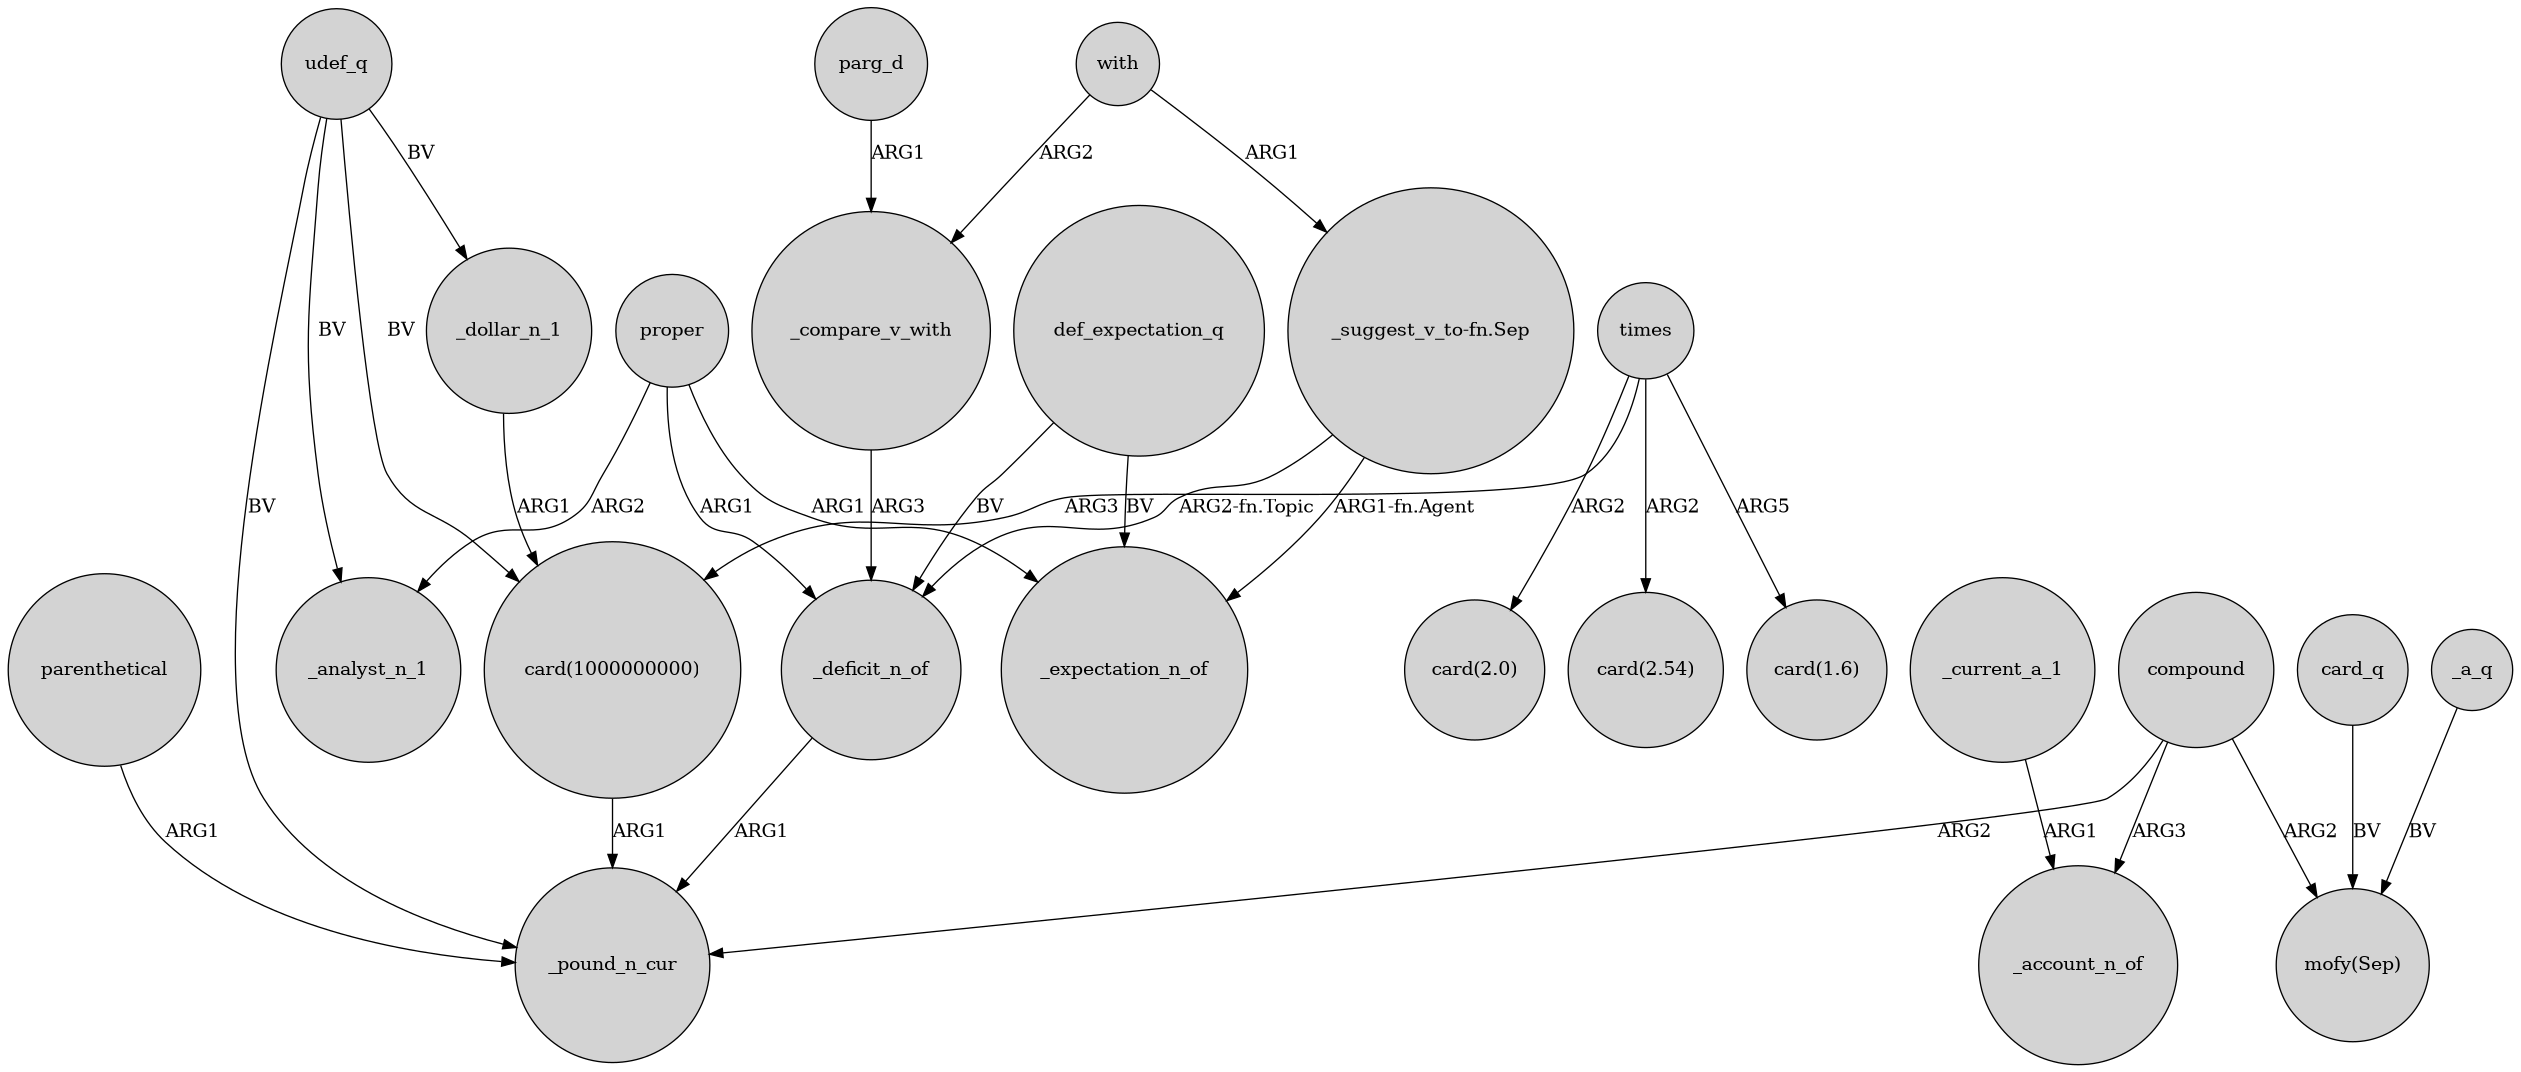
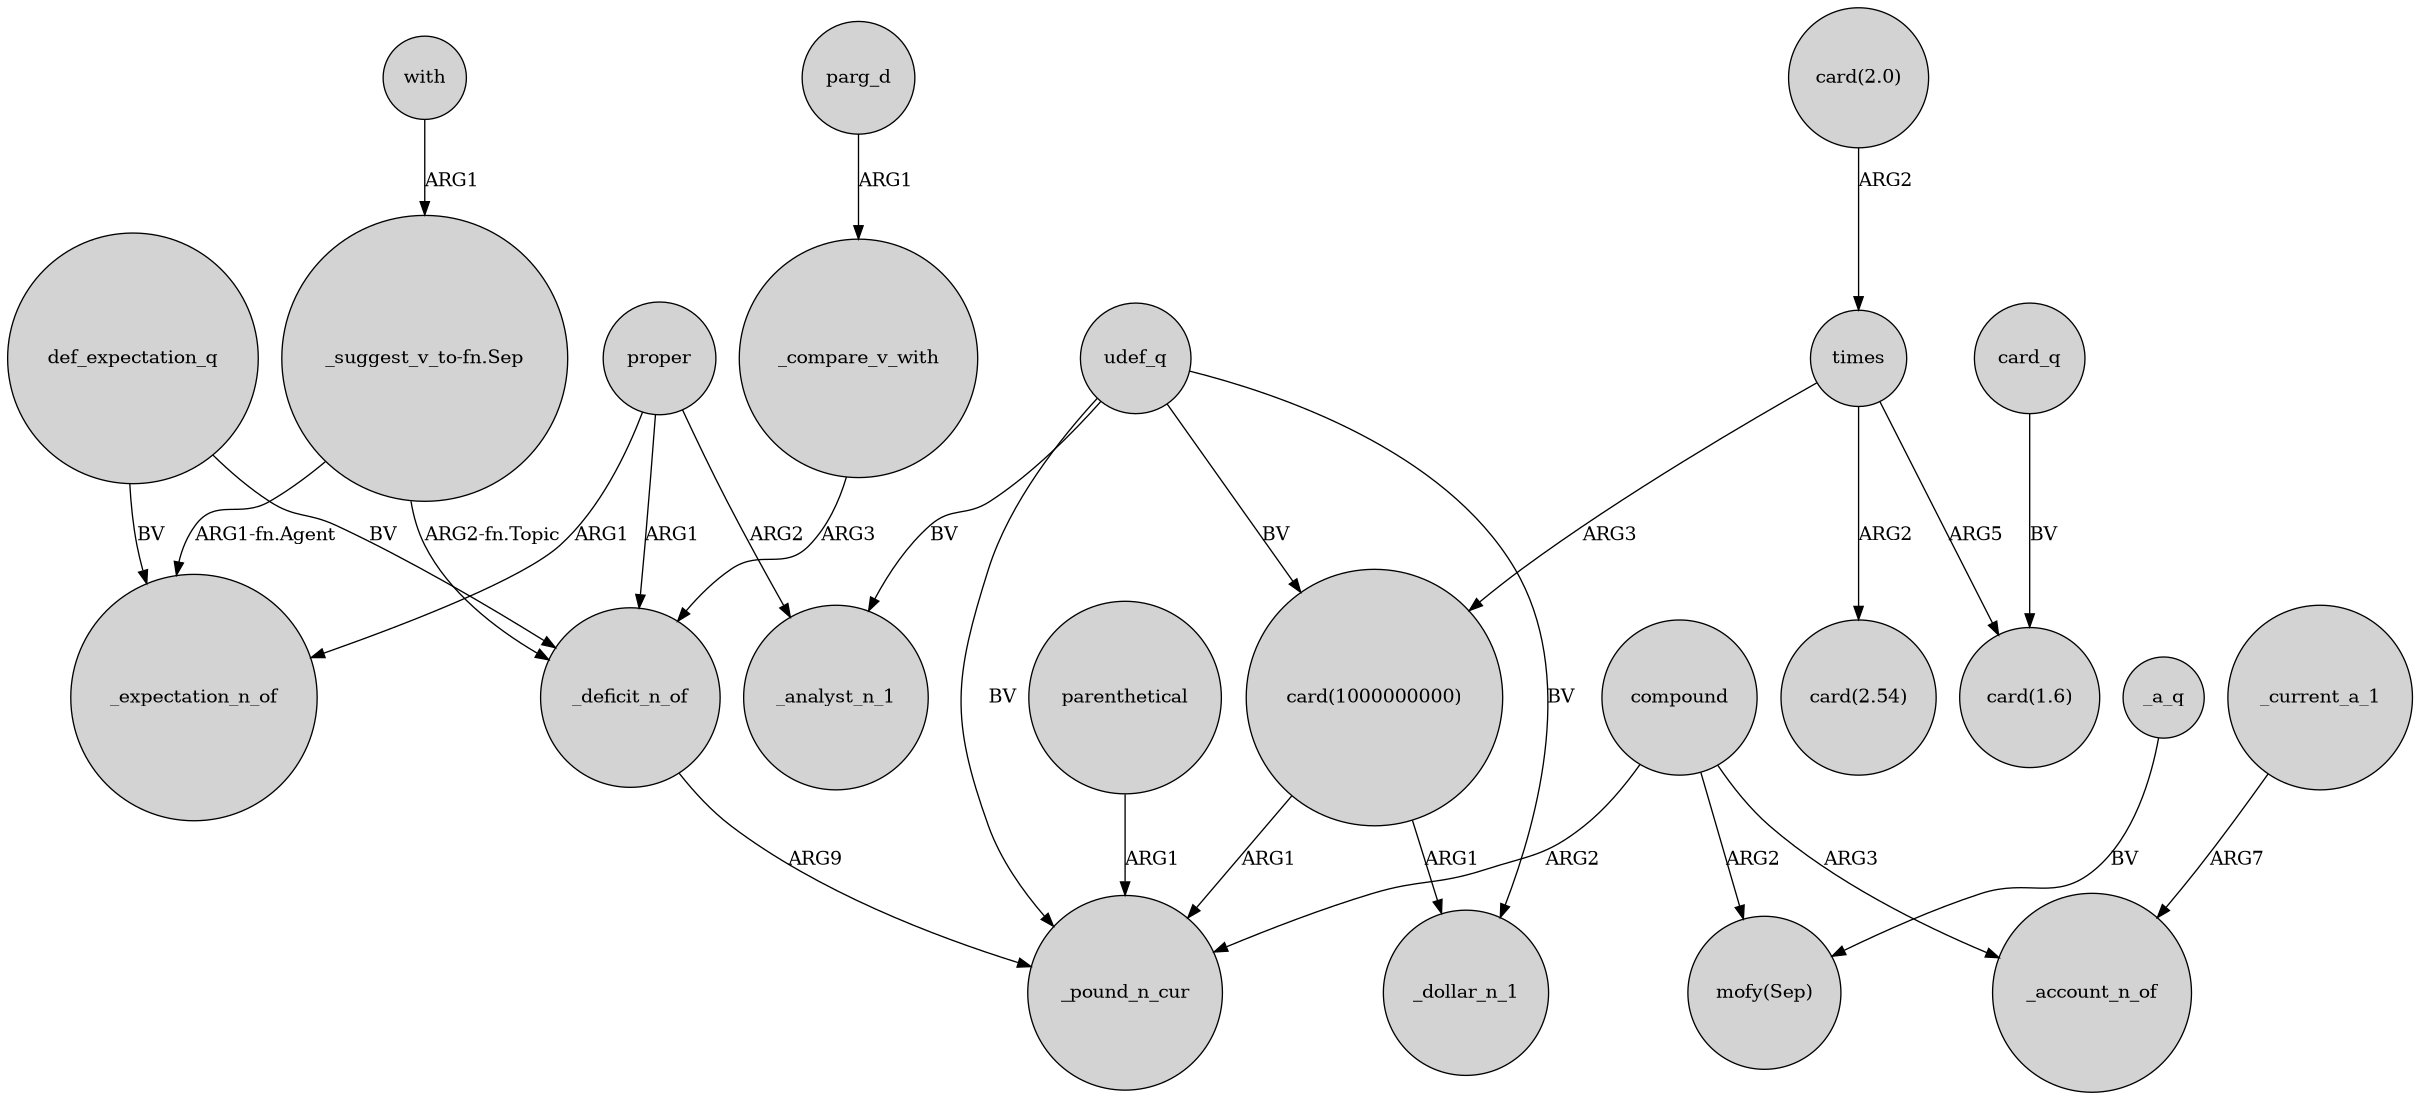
(1025, 164) -> none
(509, 485) -> (1425, 860)
(1578, 490) -> (1859, 222)
(2353, 800) -> (2030, 514)
(762, 832) -> (815, 860)
(2071, 832) -> (2237, 860)
